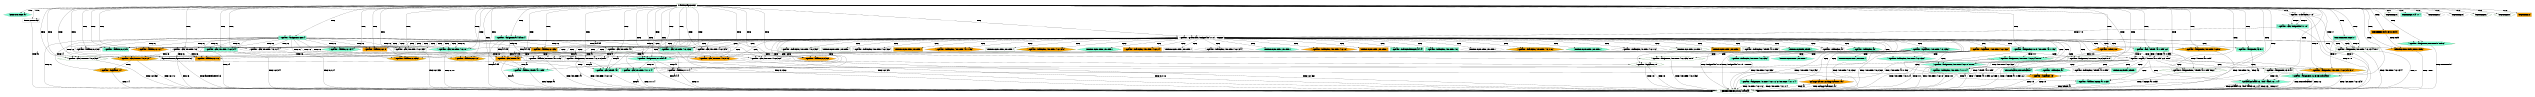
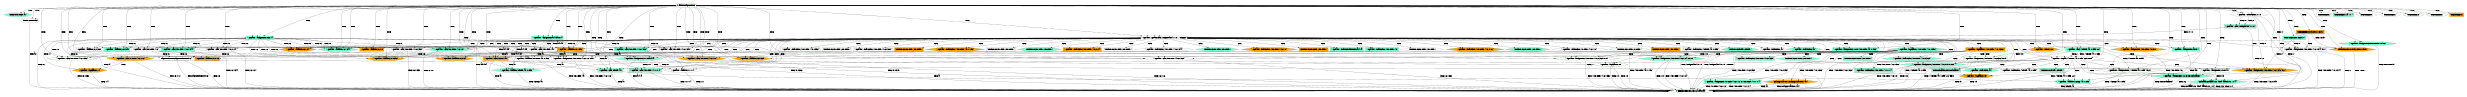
(1046, 49) -> none
(673, 64) -> (665, 64)
